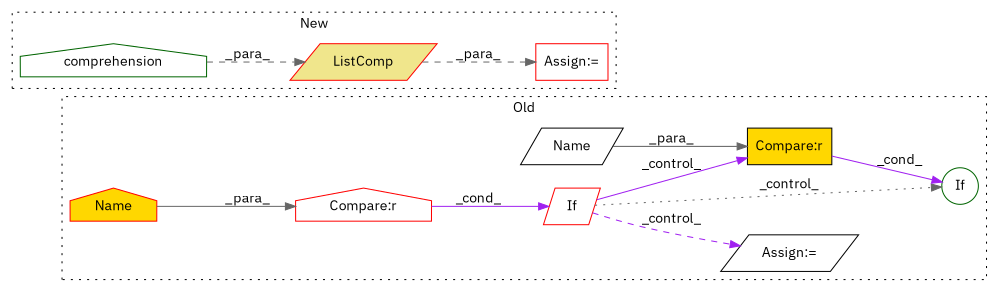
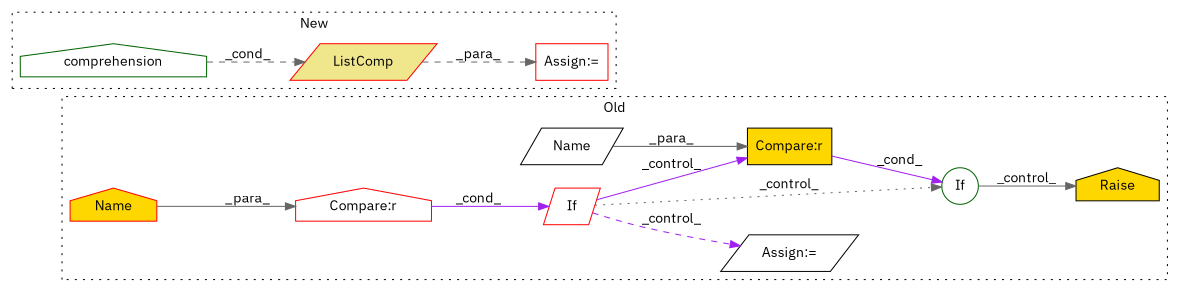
(248, 54) -> (248, 54)
none -> (1118, 186)
